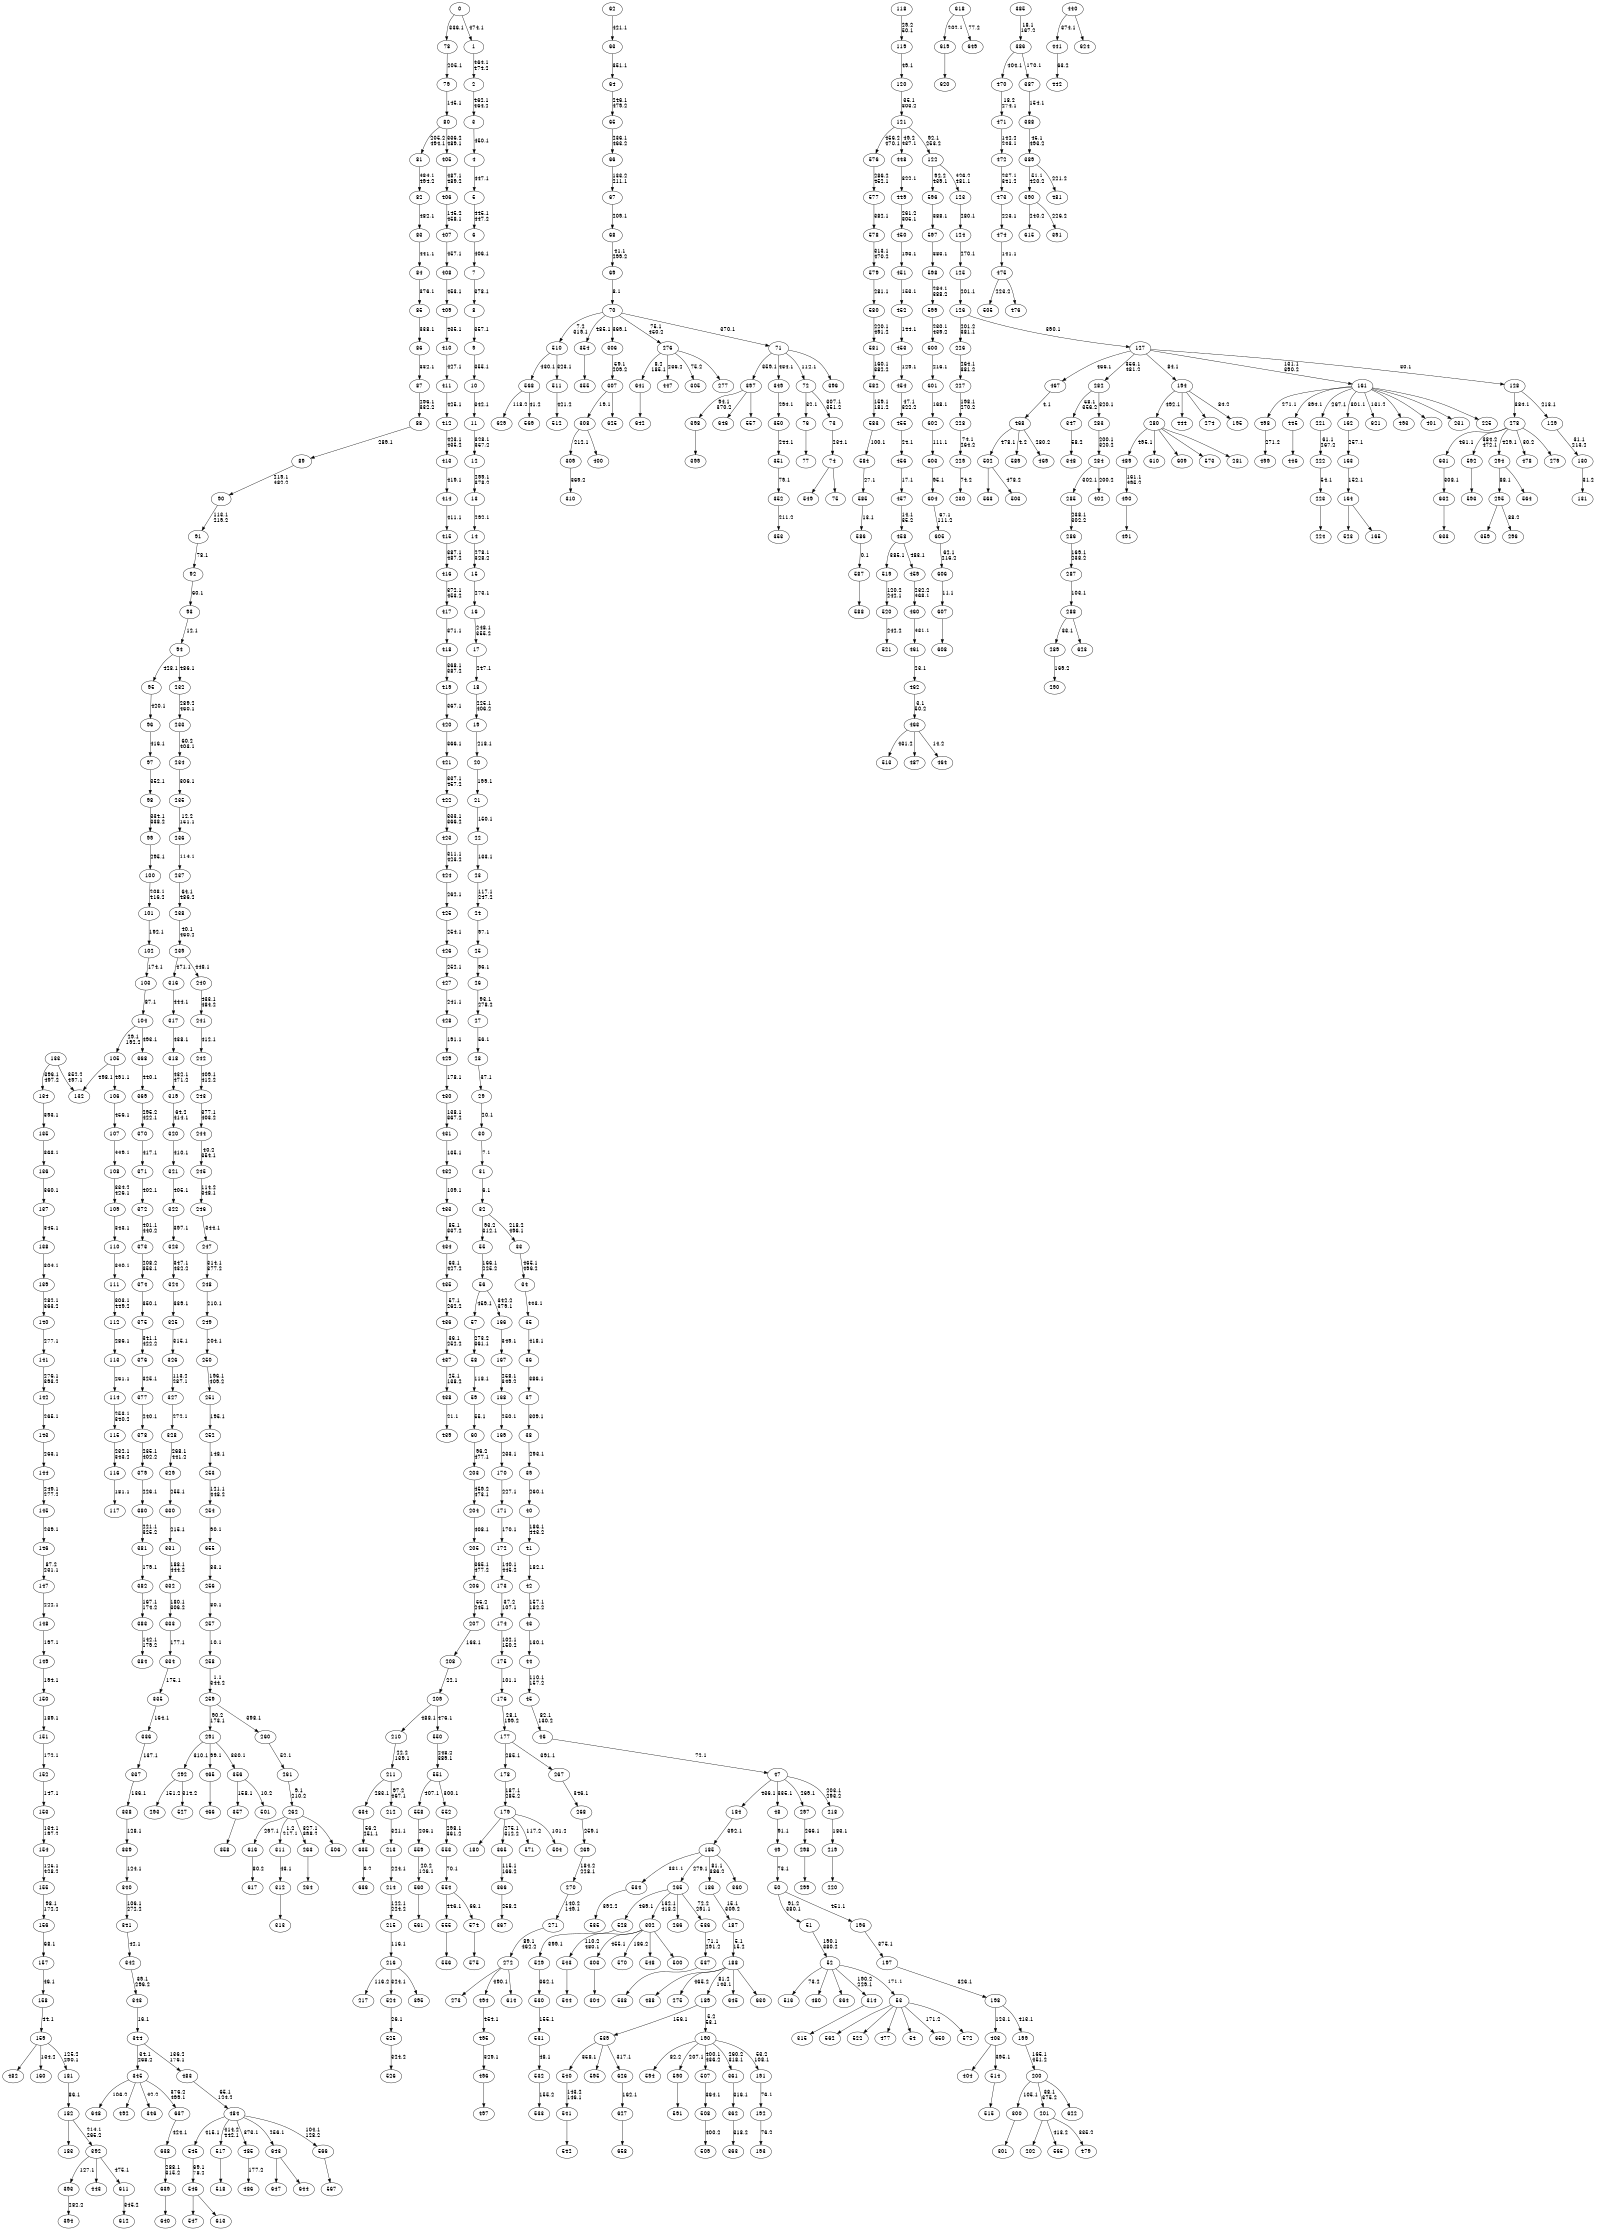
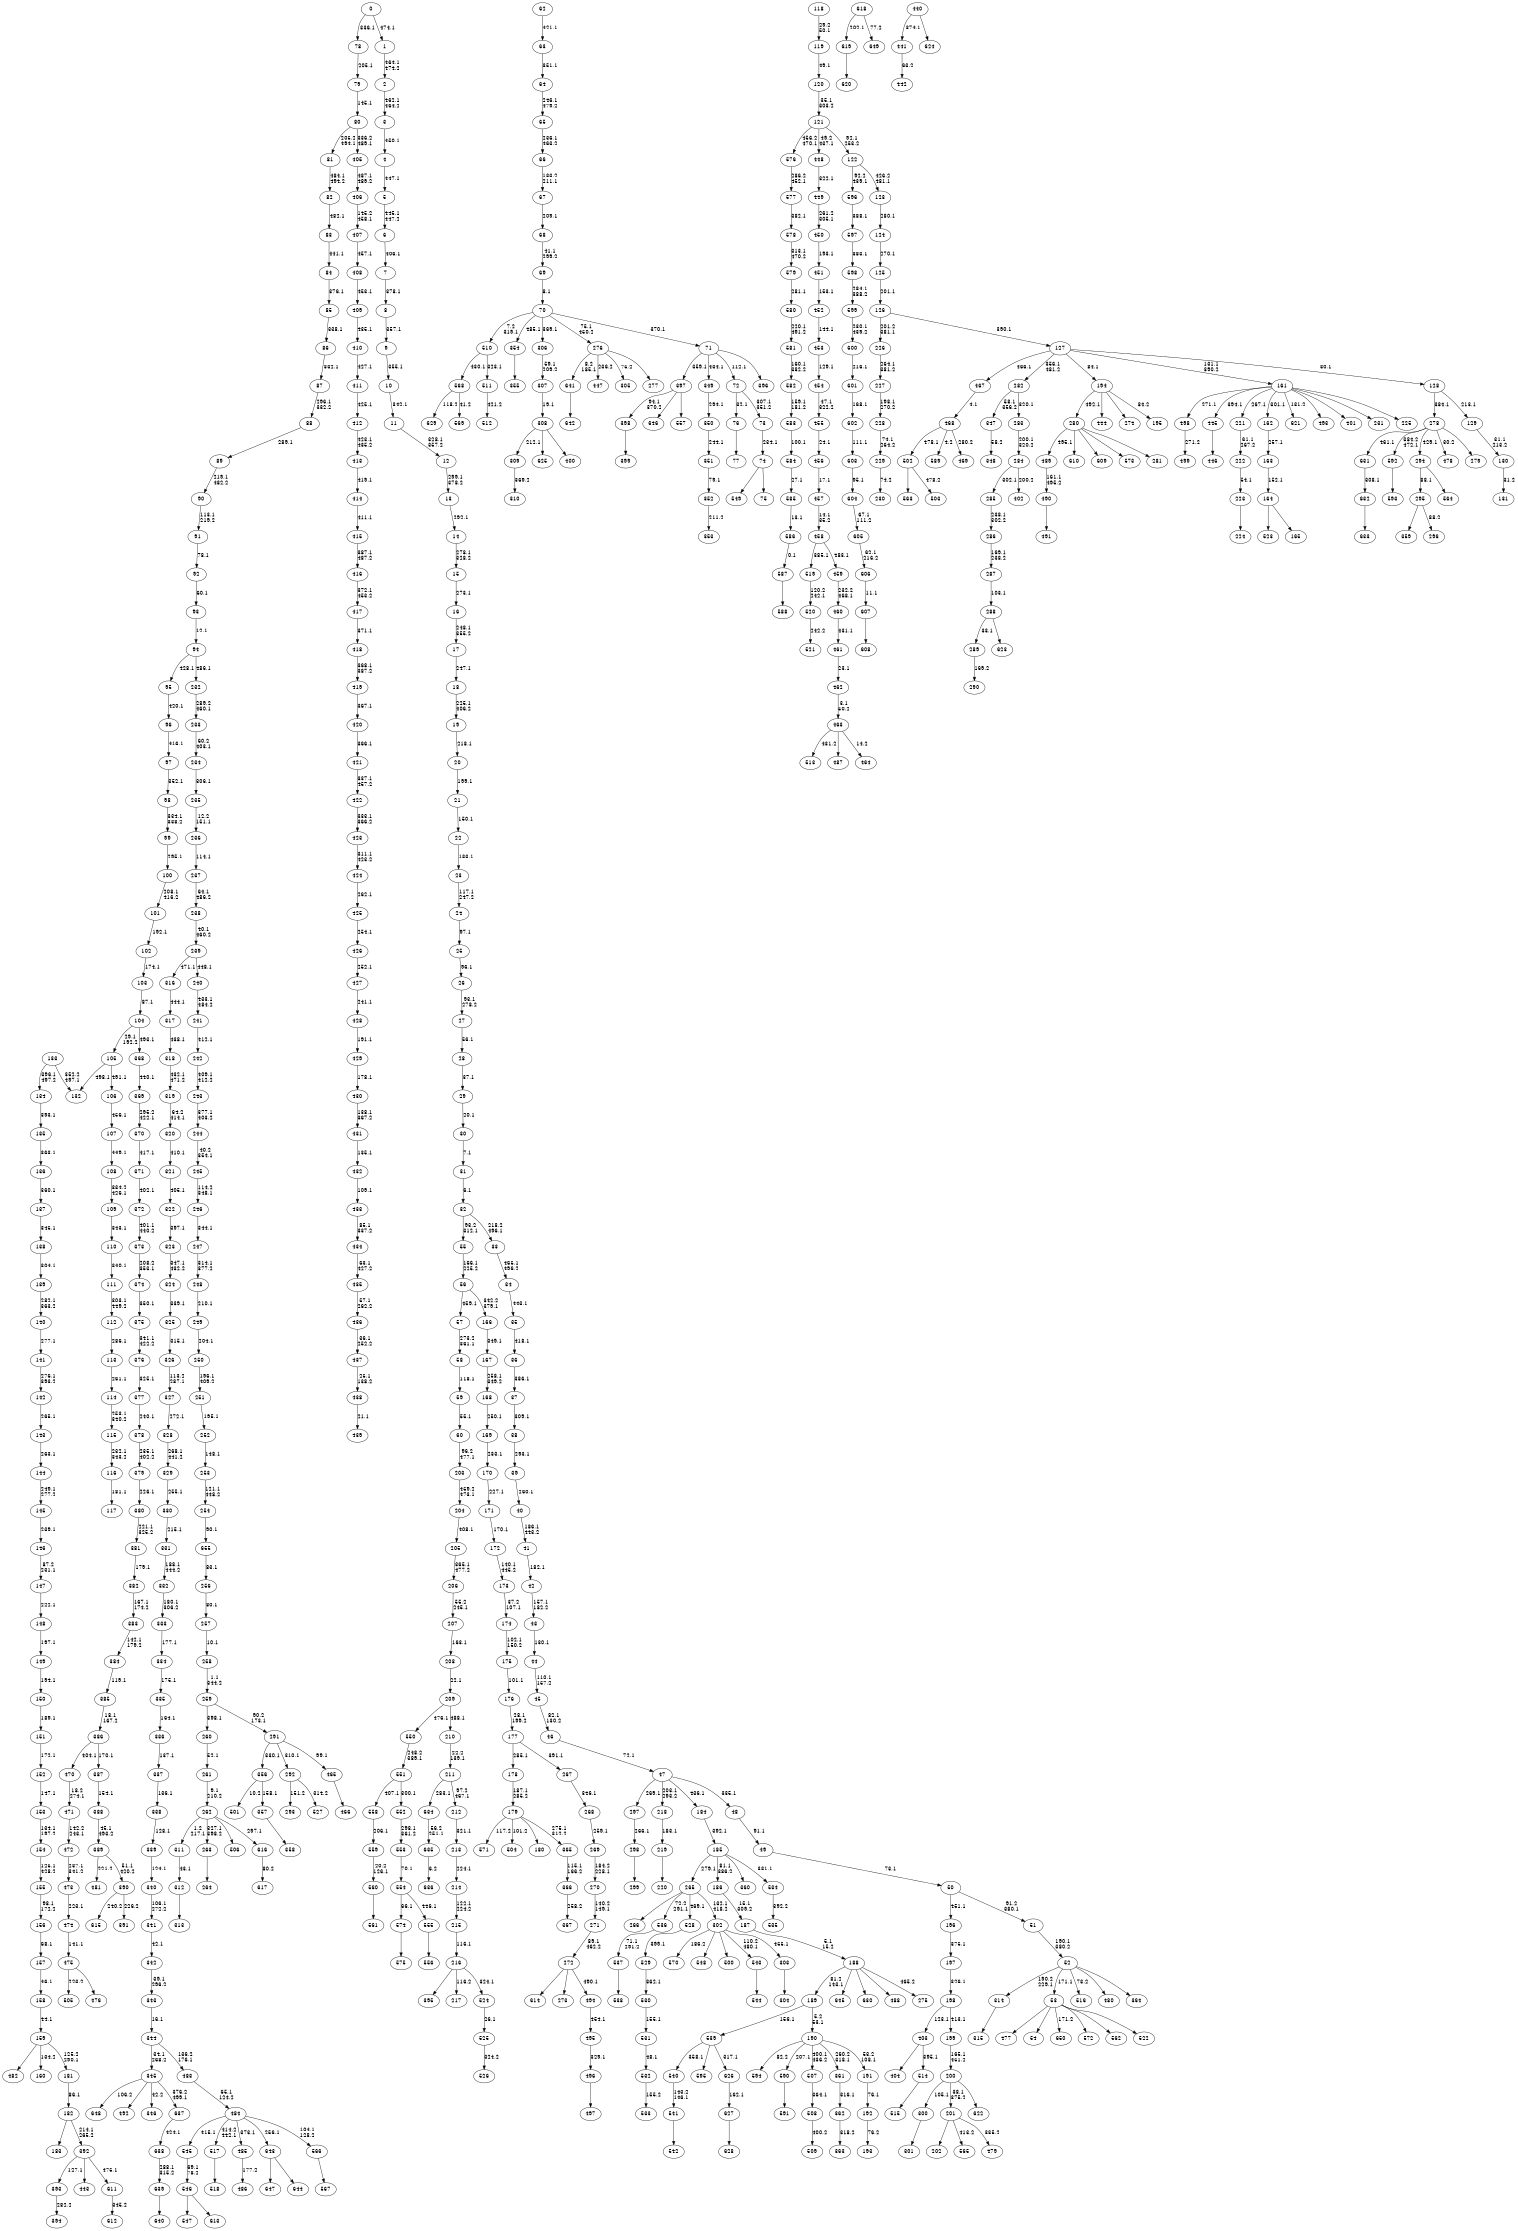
(612, 403) -> (543, 441)
none -> (110, 1679)
(622, 2152) -> (729, 2152)
